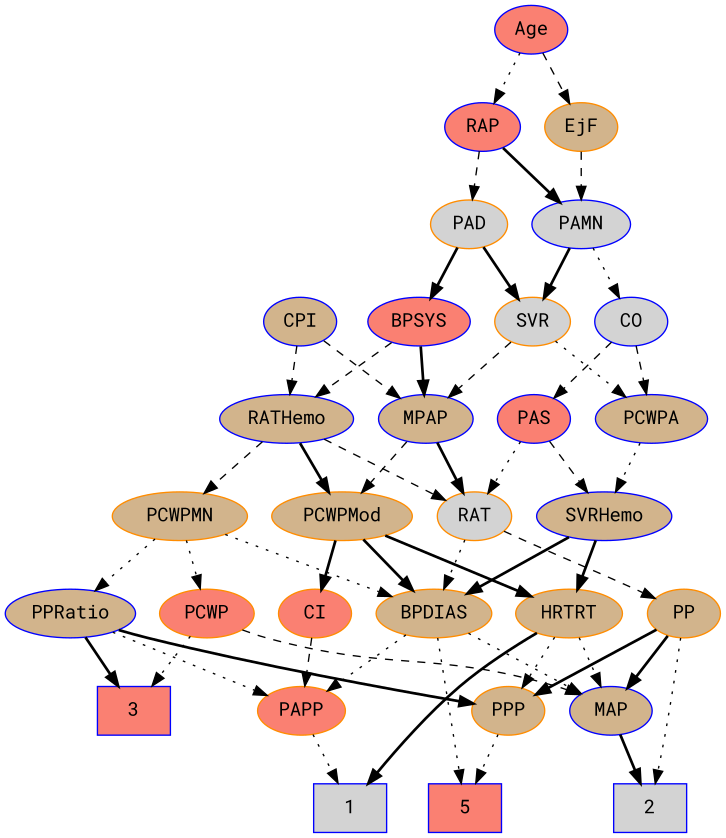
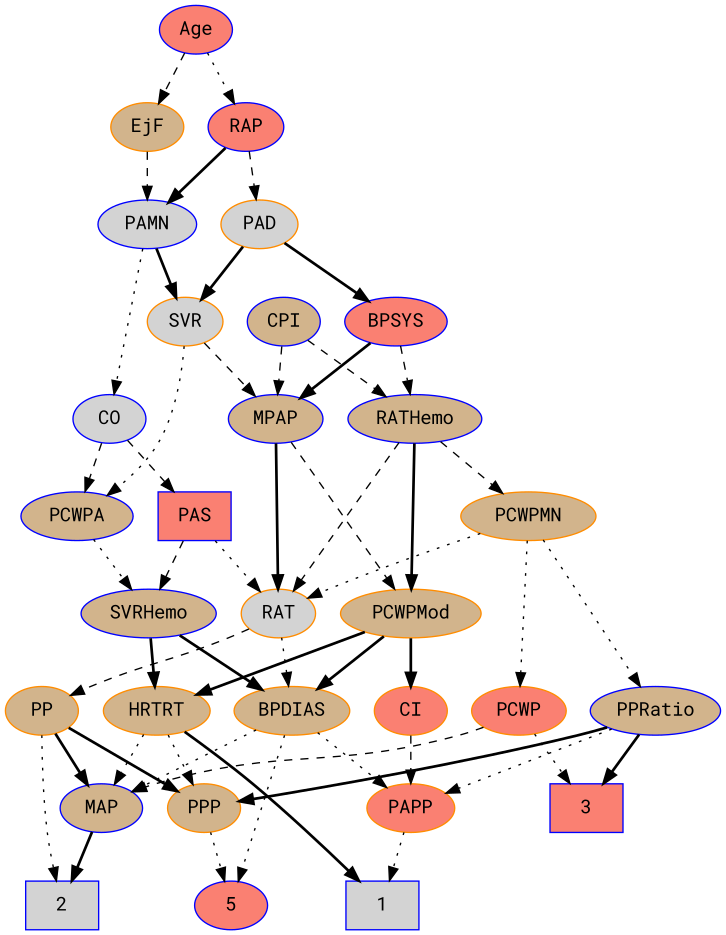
(534, 419) -> (195, 516)
(302, 563) -> (400, 562)
(465, 808) -> (231, 905)
